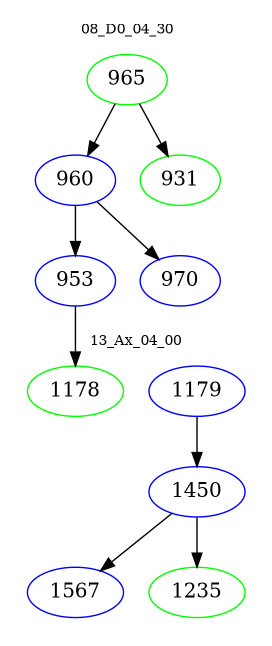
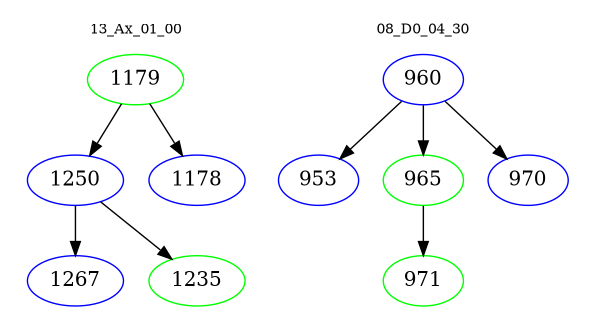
(105, 123) -> (423, 123)
(180, 180) -> (423, 281)
(75, 337) -> (162, 124)
(136, 342) -> (136, 30)
(75, 391) -> (197, 180)
(197, 391) -> (136, 80)
(197, 492) -> (75, 180)
(75, 592) -> (75, 281)
